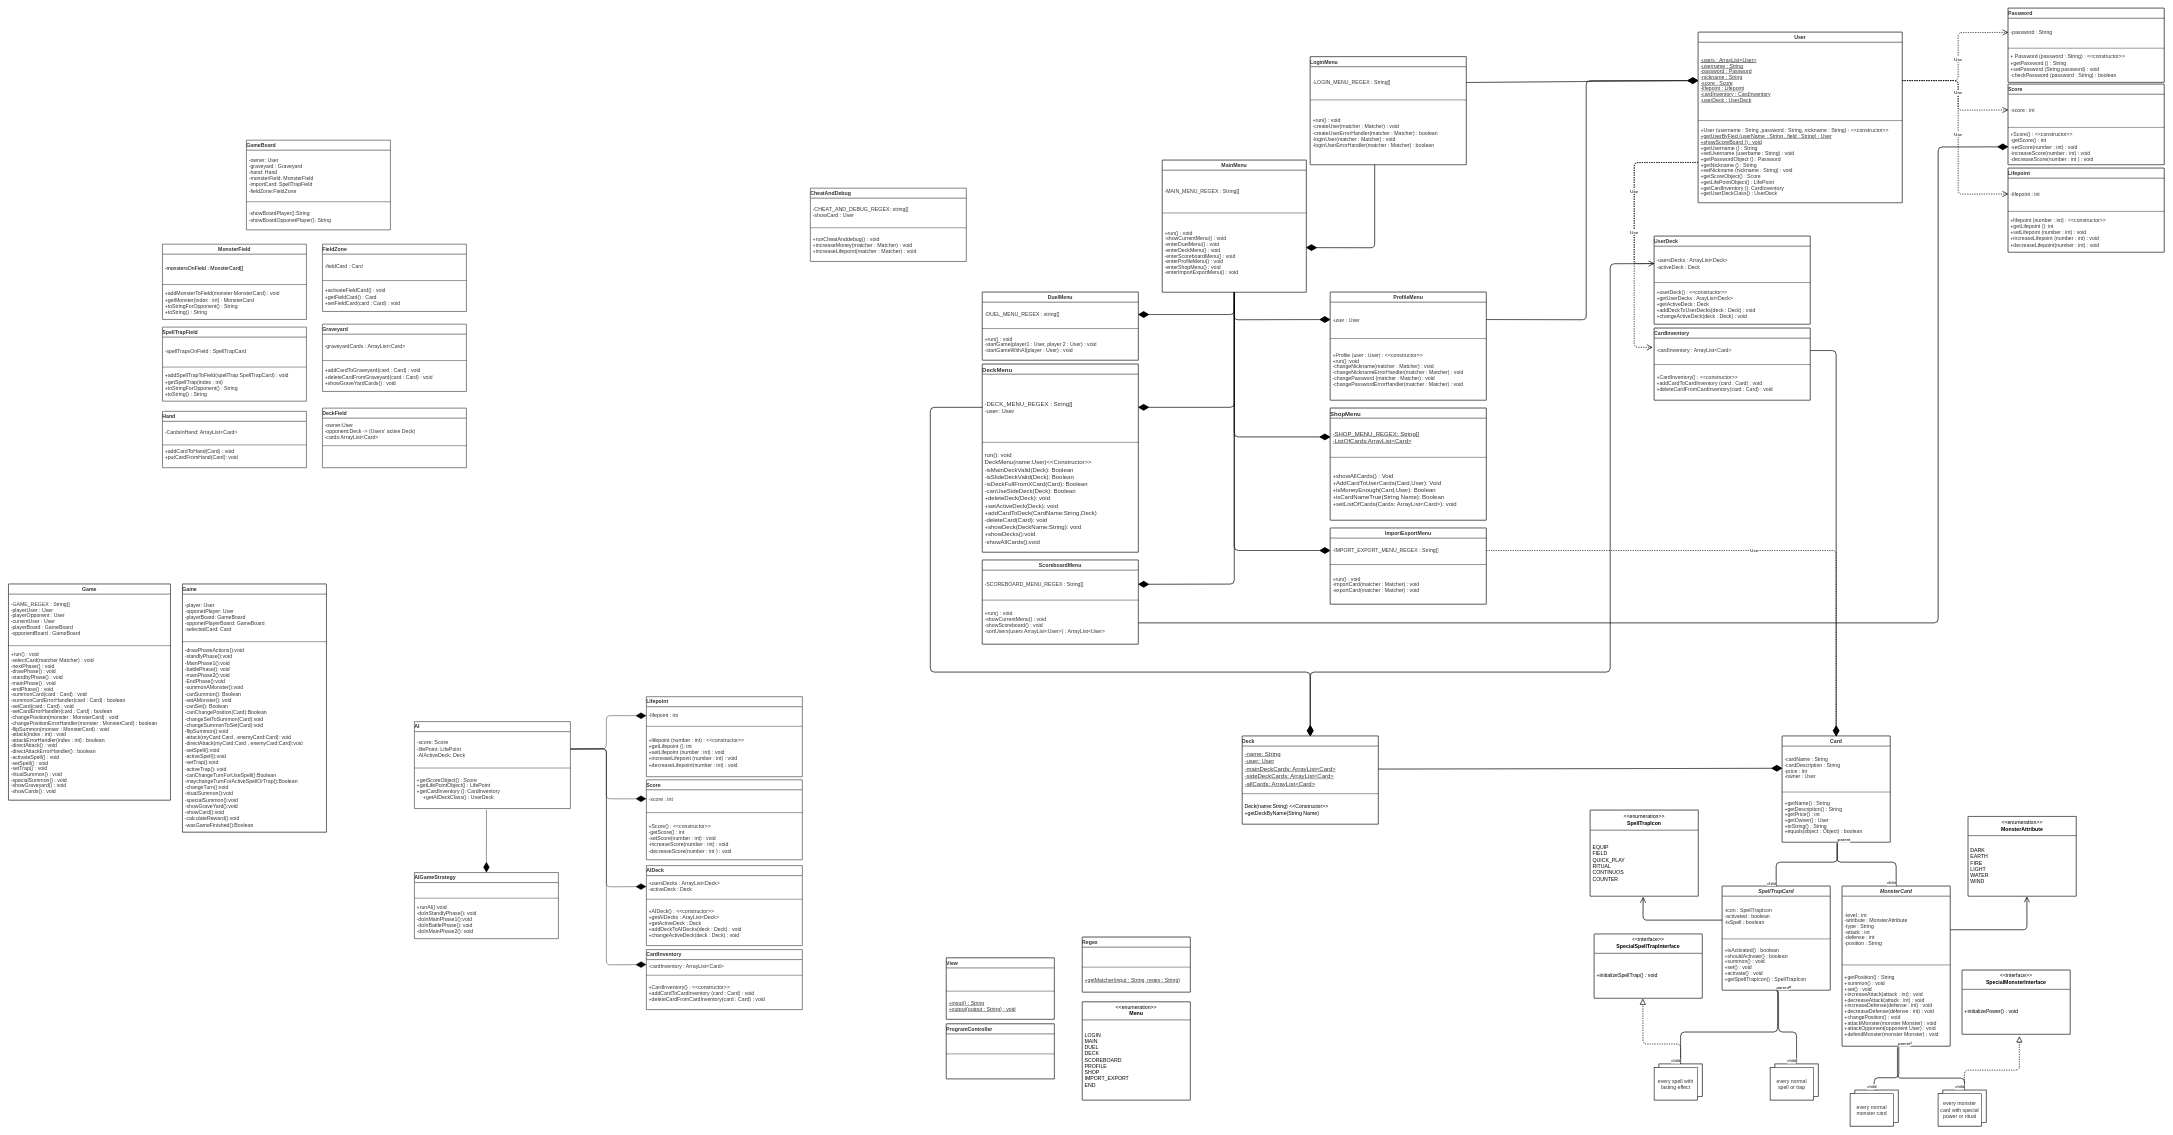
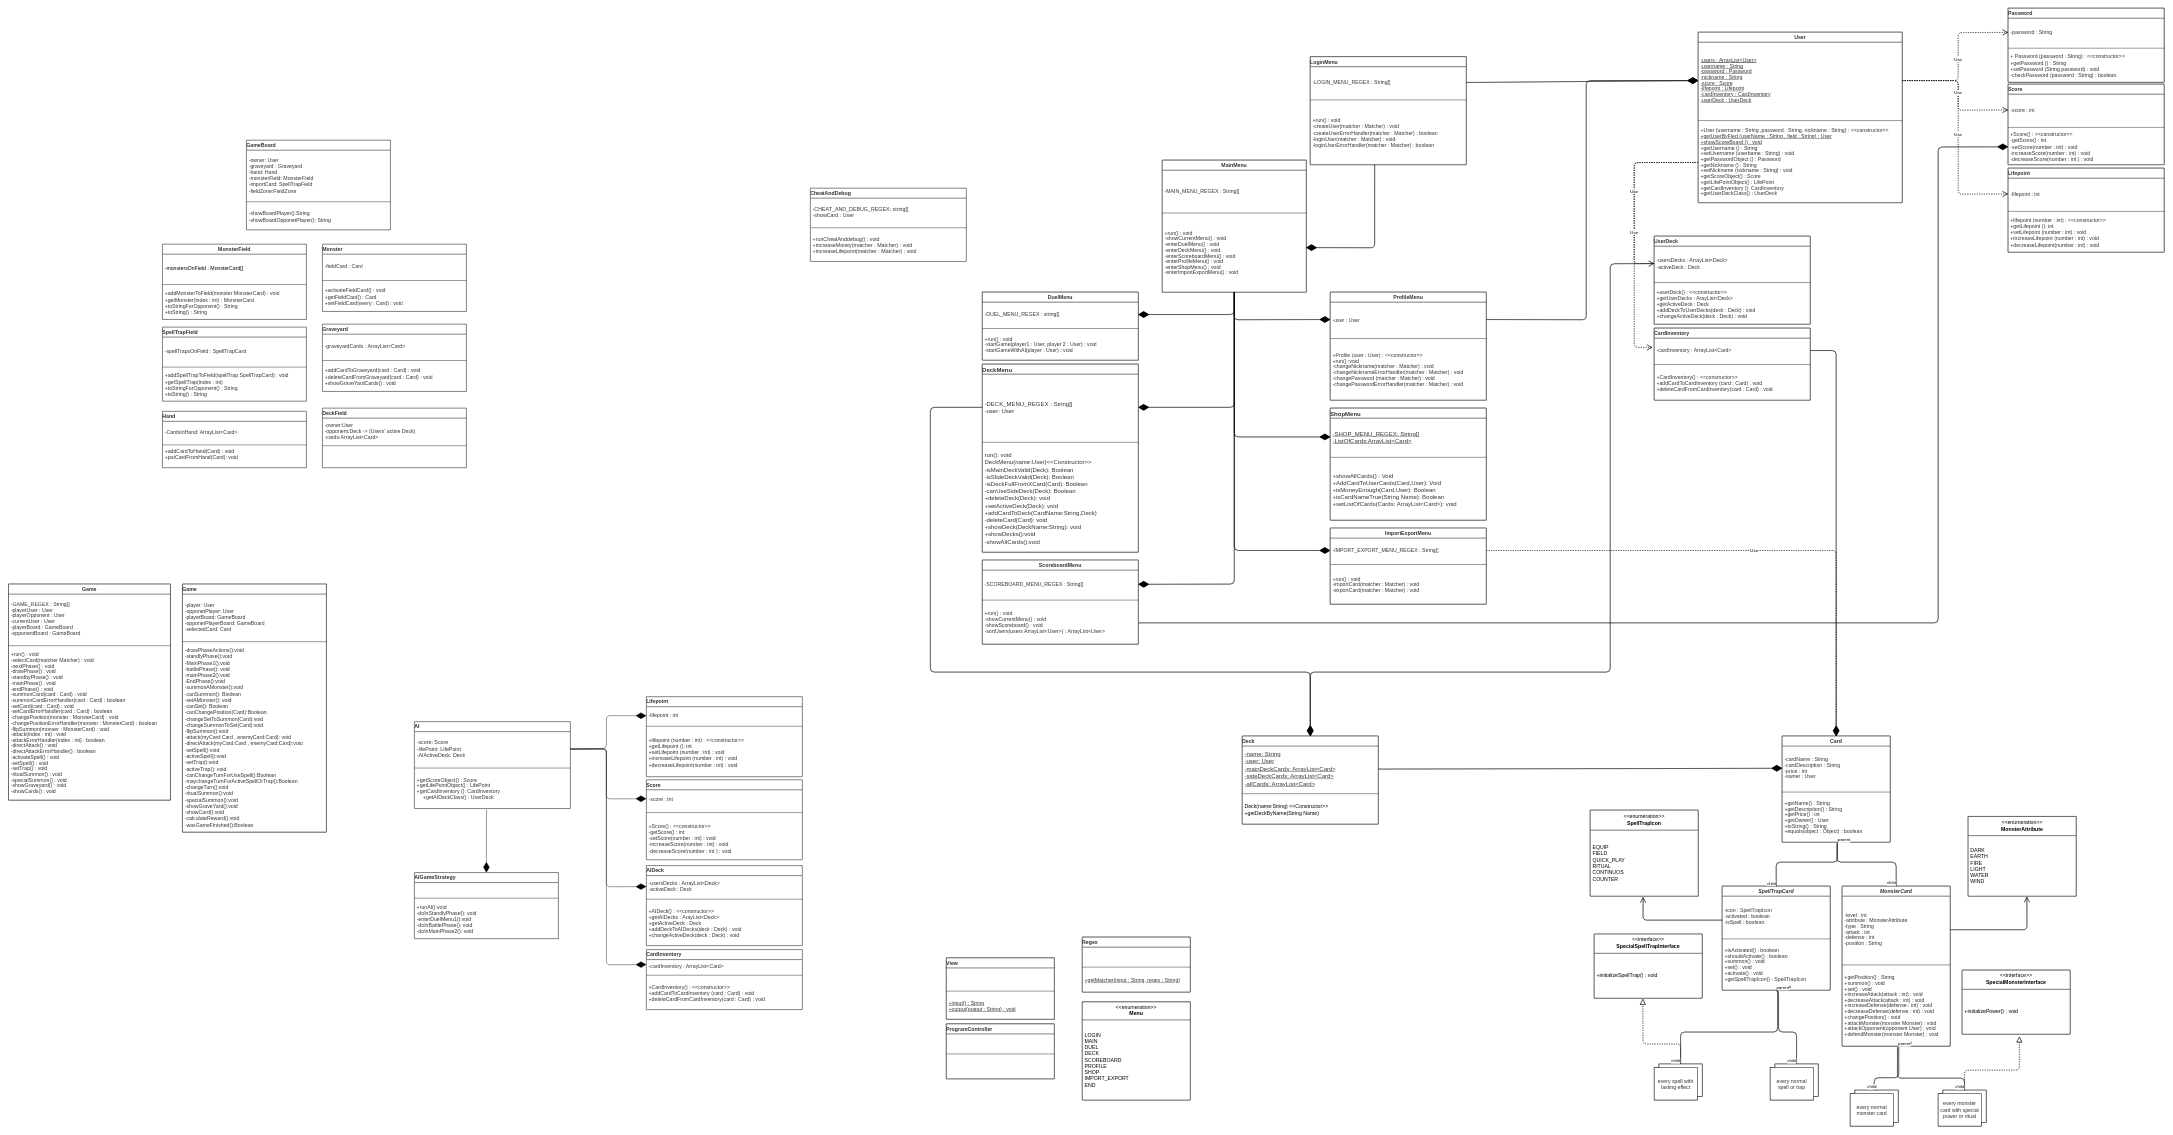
(334, 249) -> (332, 249)
(367, 297) -> (368, 297)
(450, 919) -> (450, 919)
